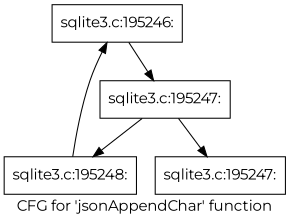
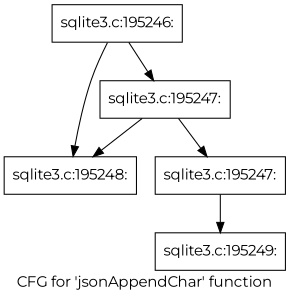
(83, 103) -> (87, 93)
none -> (220, 252)
